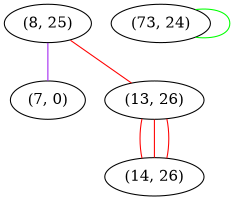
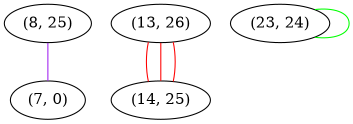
(161, 23) -> (280, 23)
(101, 62) -> none
(154, 177) -> (161, 100)
